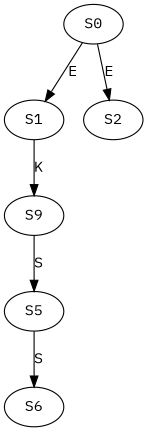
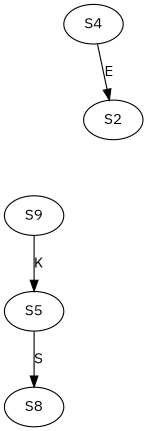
(94, 24) -> (94, 24)
(34, 120) -> none
(39, 263) -> (39, 263)
(34, 407) -> (34, 407)
